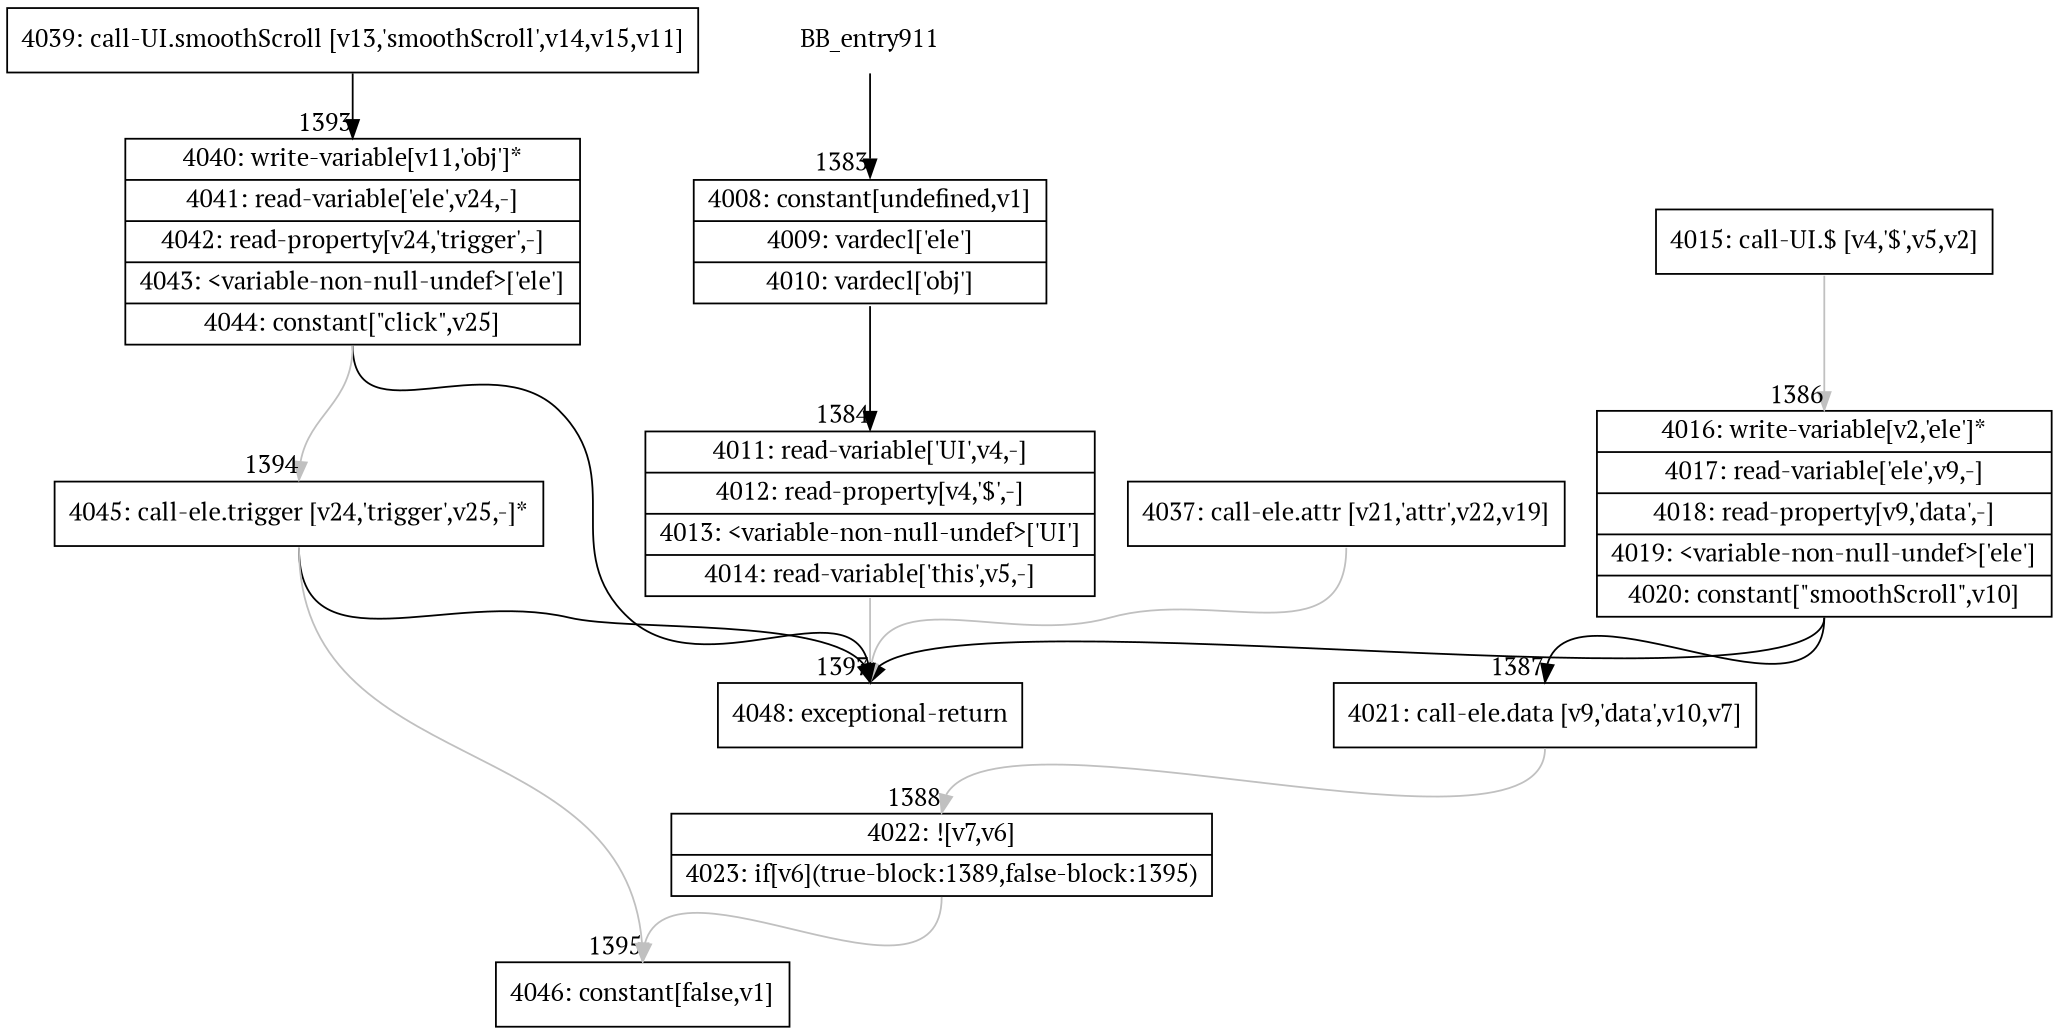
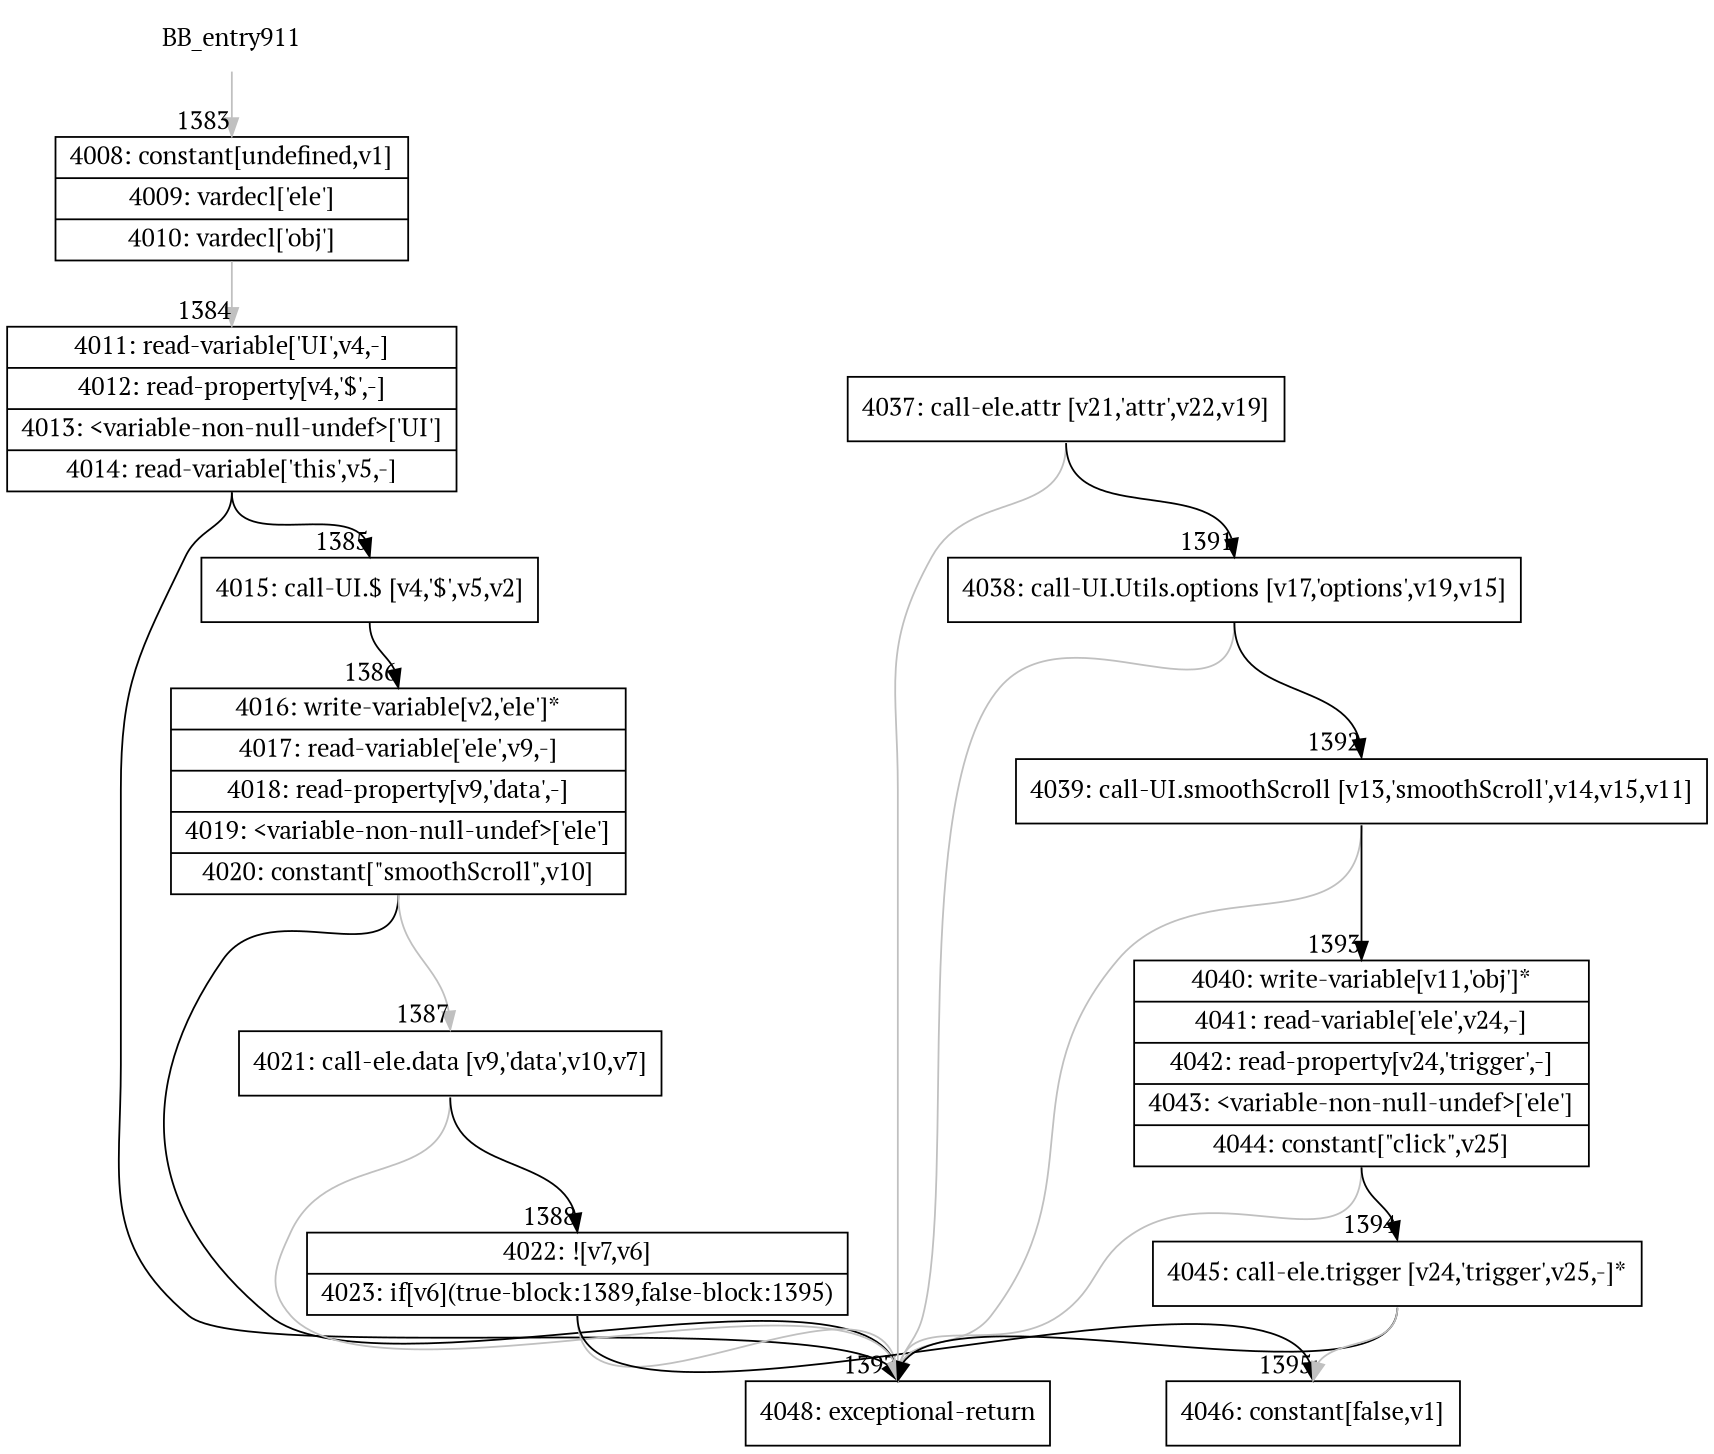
(870, 116) -> (232, 95)
(1824, 334) -> (378, 648)
(870, 359) -> (232, 285)
(331, 405) -> (1373, 1197)
none -> (292, 525)
(593, 525) -> (1125, 1240)
none -> (1234, 590)
(870, 631) -> (136, 1250)
(1663, 645) -> (419, 955)
(1252, 782) -> (505, 1161)
(801, 931) -> (822, 1363)
none -> (1071, 1040)
none -> (285, 1308)
none -> (720, 1352)
